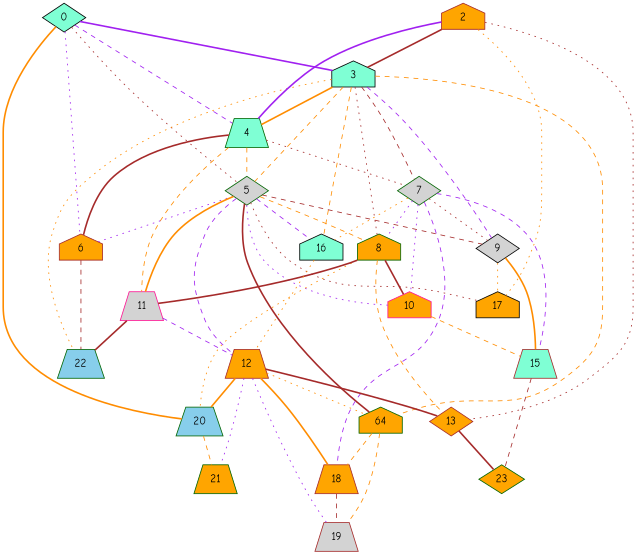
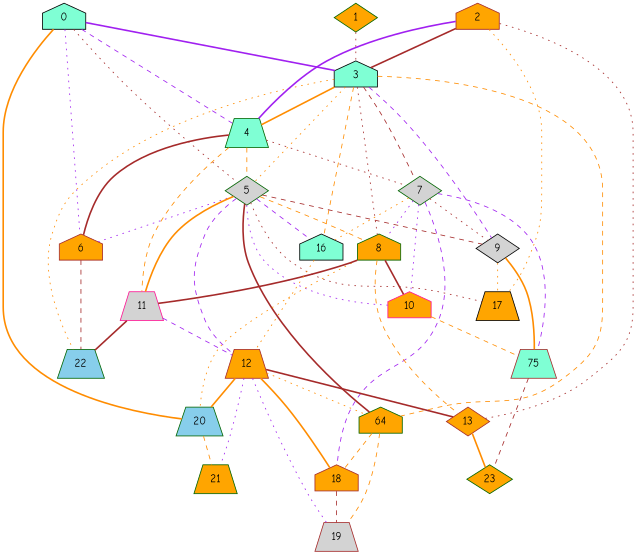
(64, 18) -> (64, 18)
none -> (356, 18)
(299, 134) -> (300, 134)
(498, 306) -> (498, 306)
(535, 364) -> (534, 364)
(476, 450) -> (479, 450)
(337, 479) -> (337, 479)
